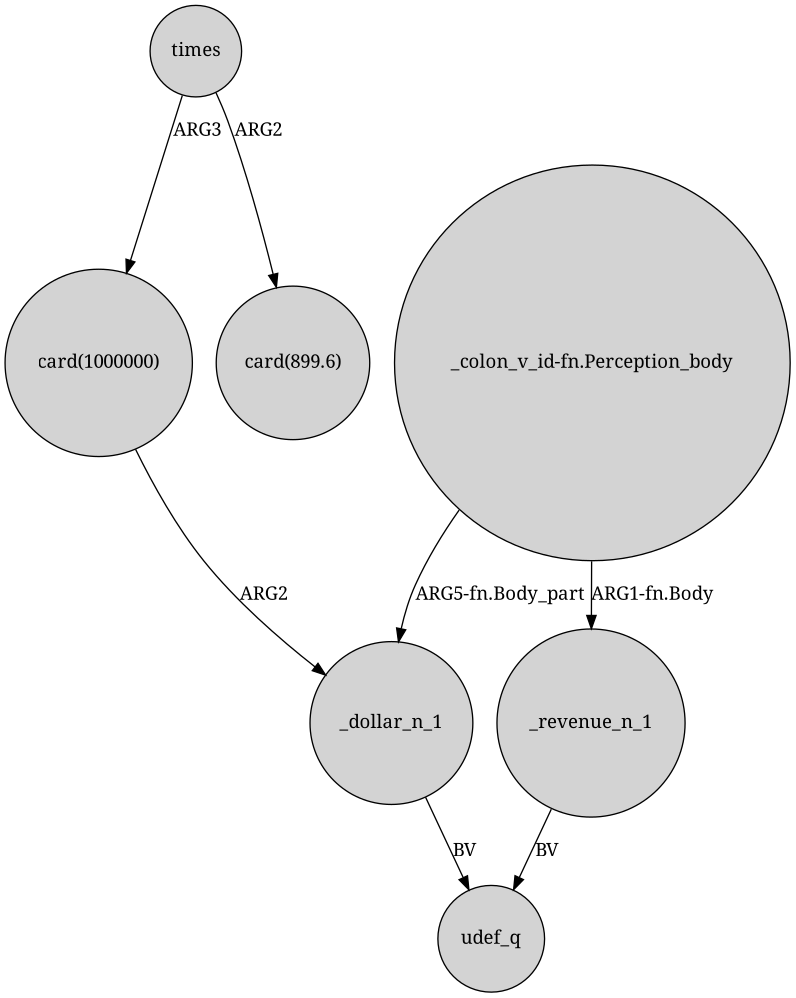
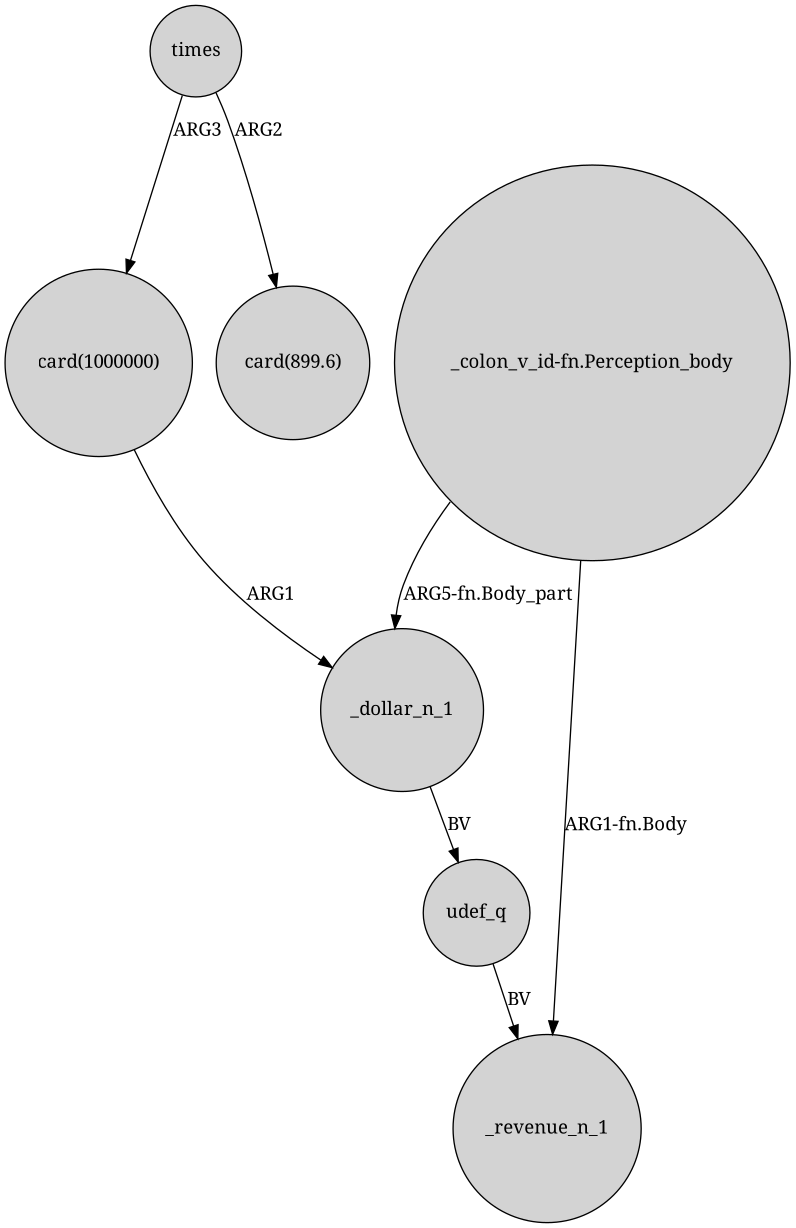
(264, 595) -> (271, 595)
(535, 843) -> (503, 995)
